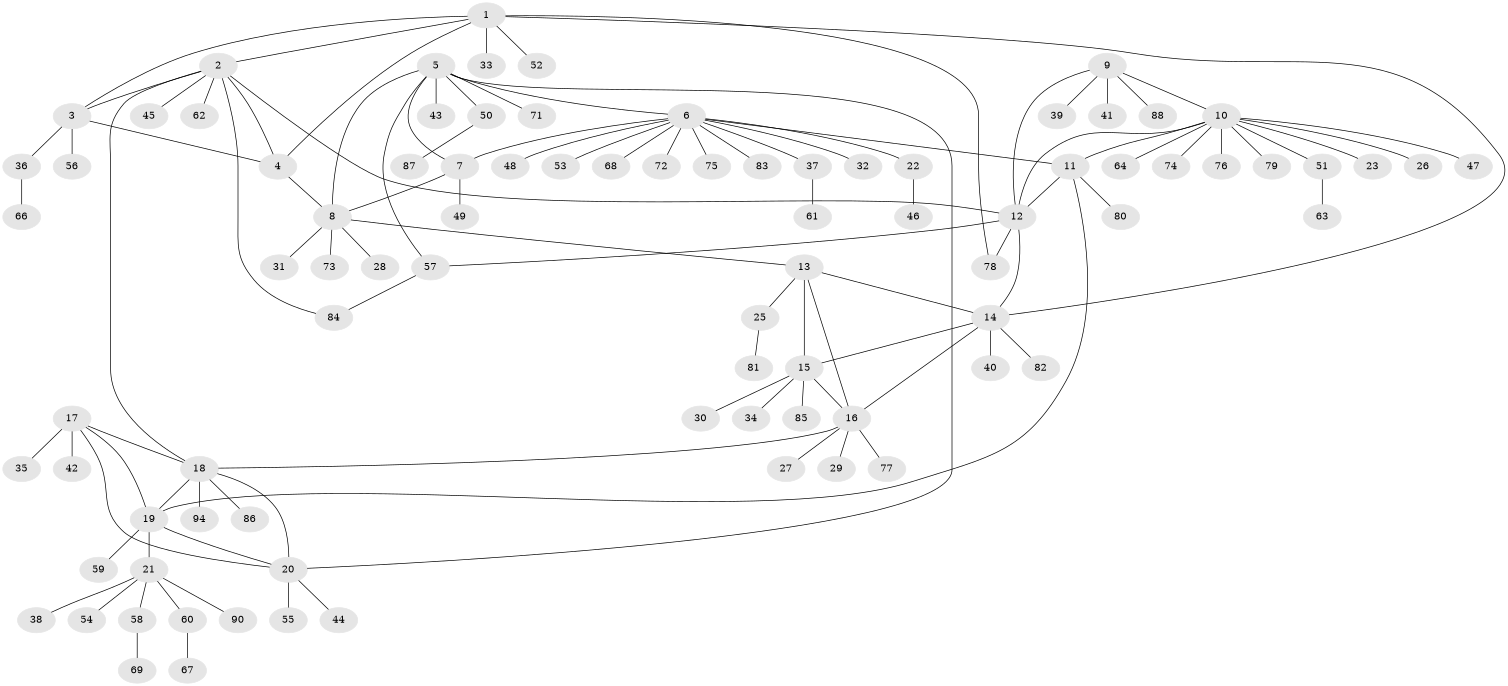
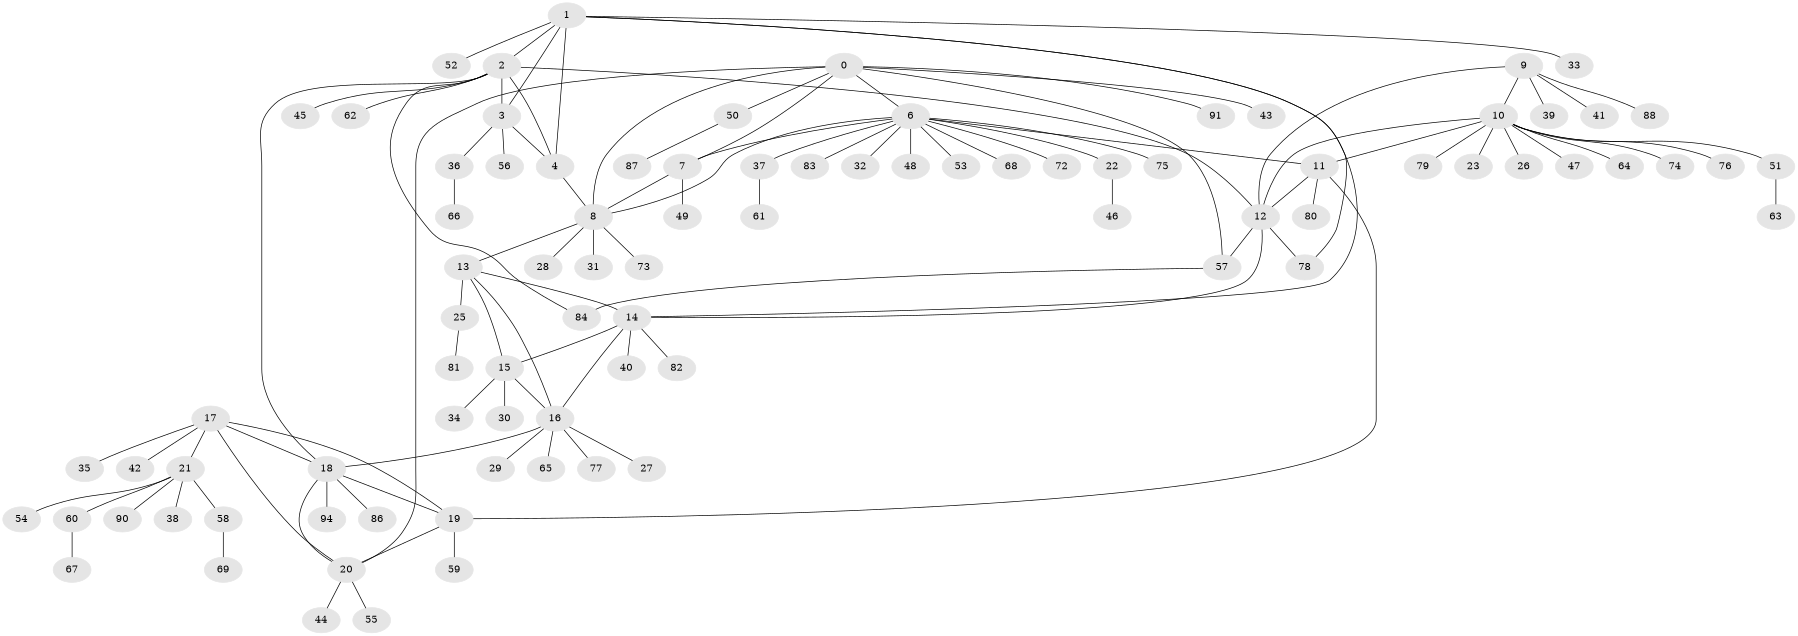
(436, 66) -> (844, 66)
(537, 116) -> (1216, 116)
none -> (738, 152)
(802, 419) -> none
none -> (546, 469)
(149, 549) -> (198, 444)
